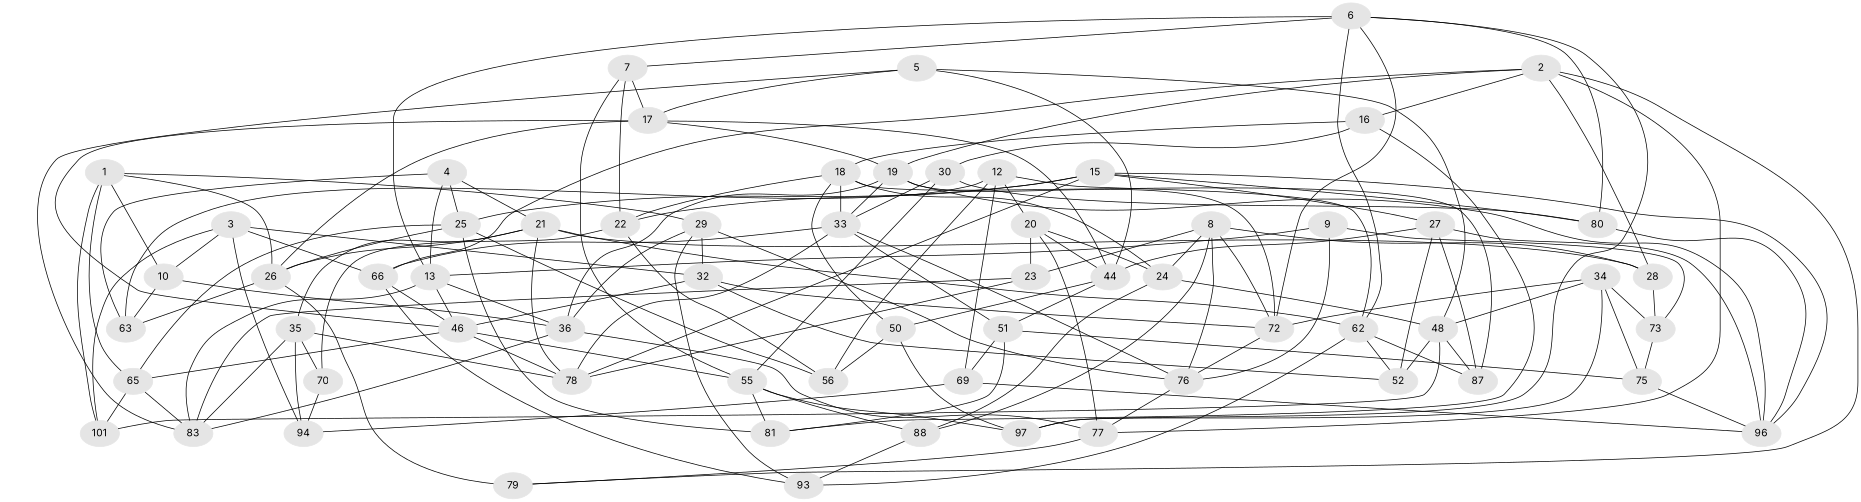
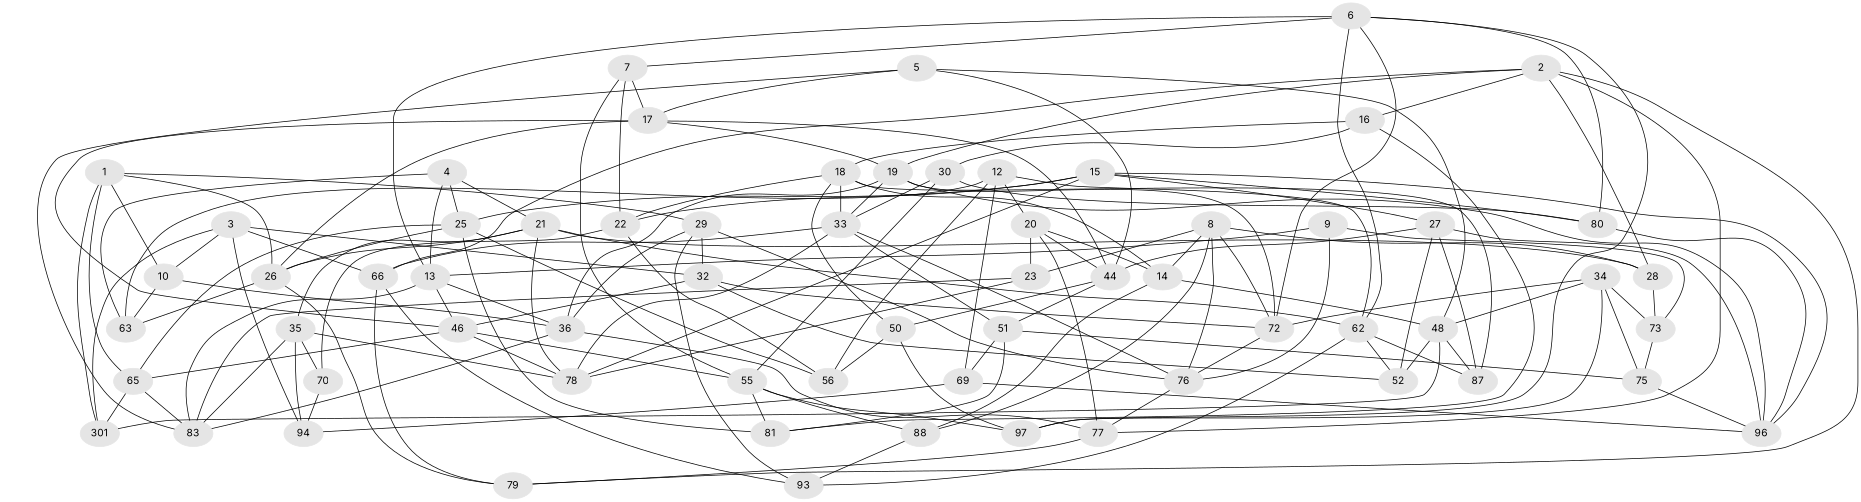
(1163, 277) -> (1163, 277)
(414, 301) -> (388, 411)
(100, 434) -> (100, 434)
